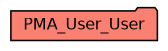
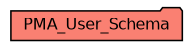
(84, 26) -> (97, 26)
